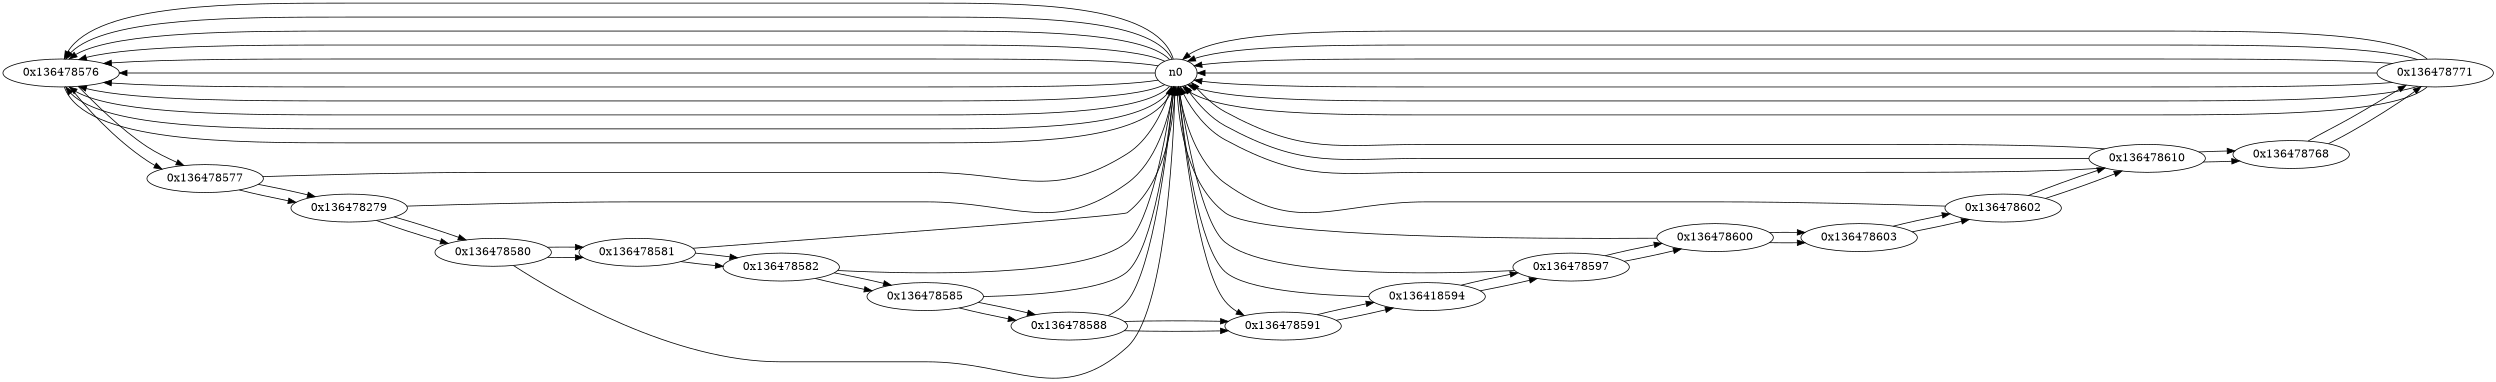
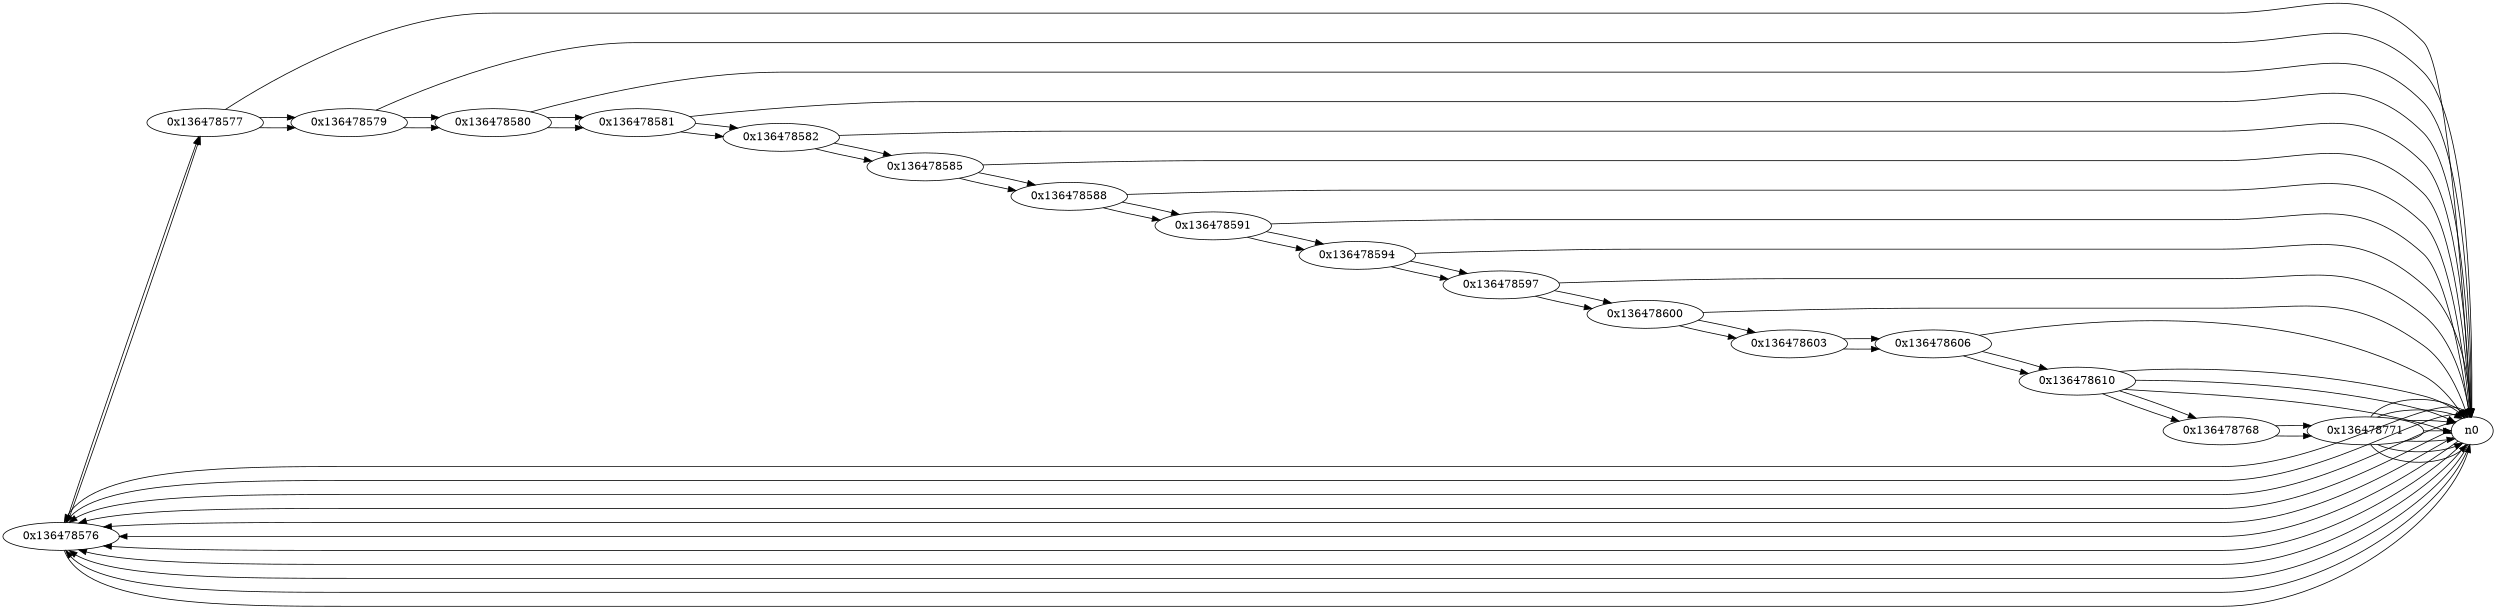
(349, 208) -> (349, 123)
(2003, 208) -> (1933, 344)
(1200, 233) -> (1934, 220)
(1427, 297) -> (1357, 255)
